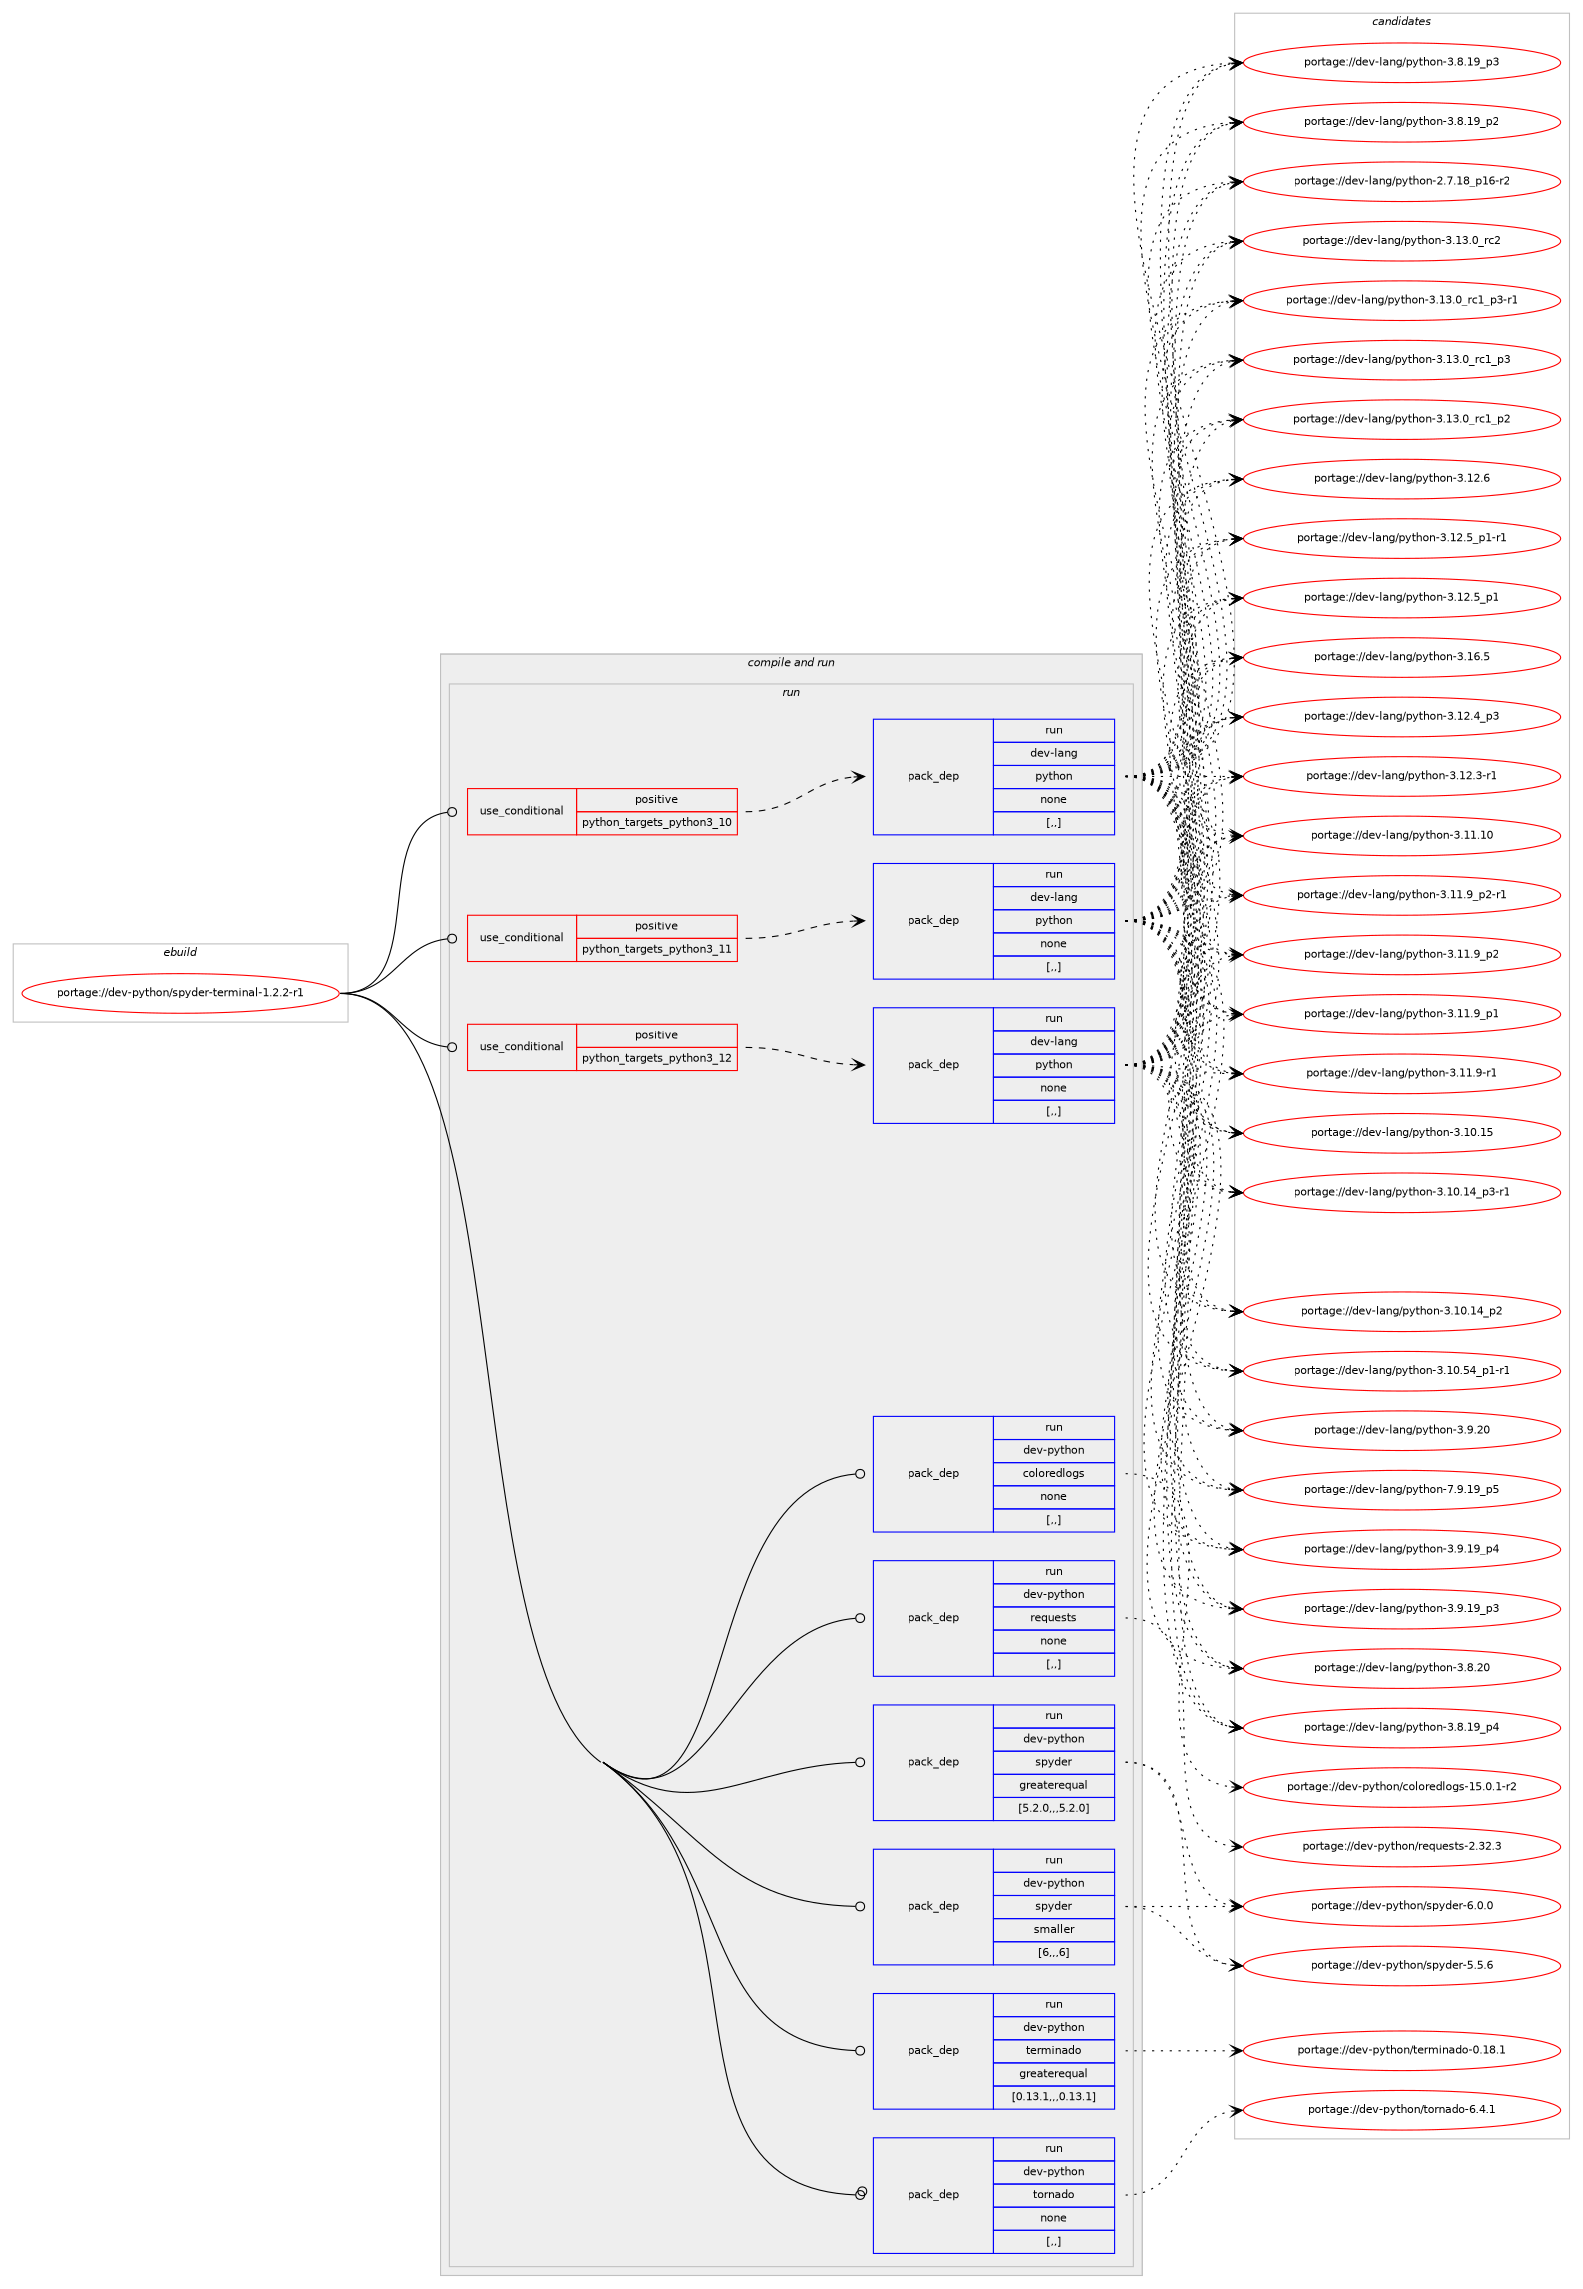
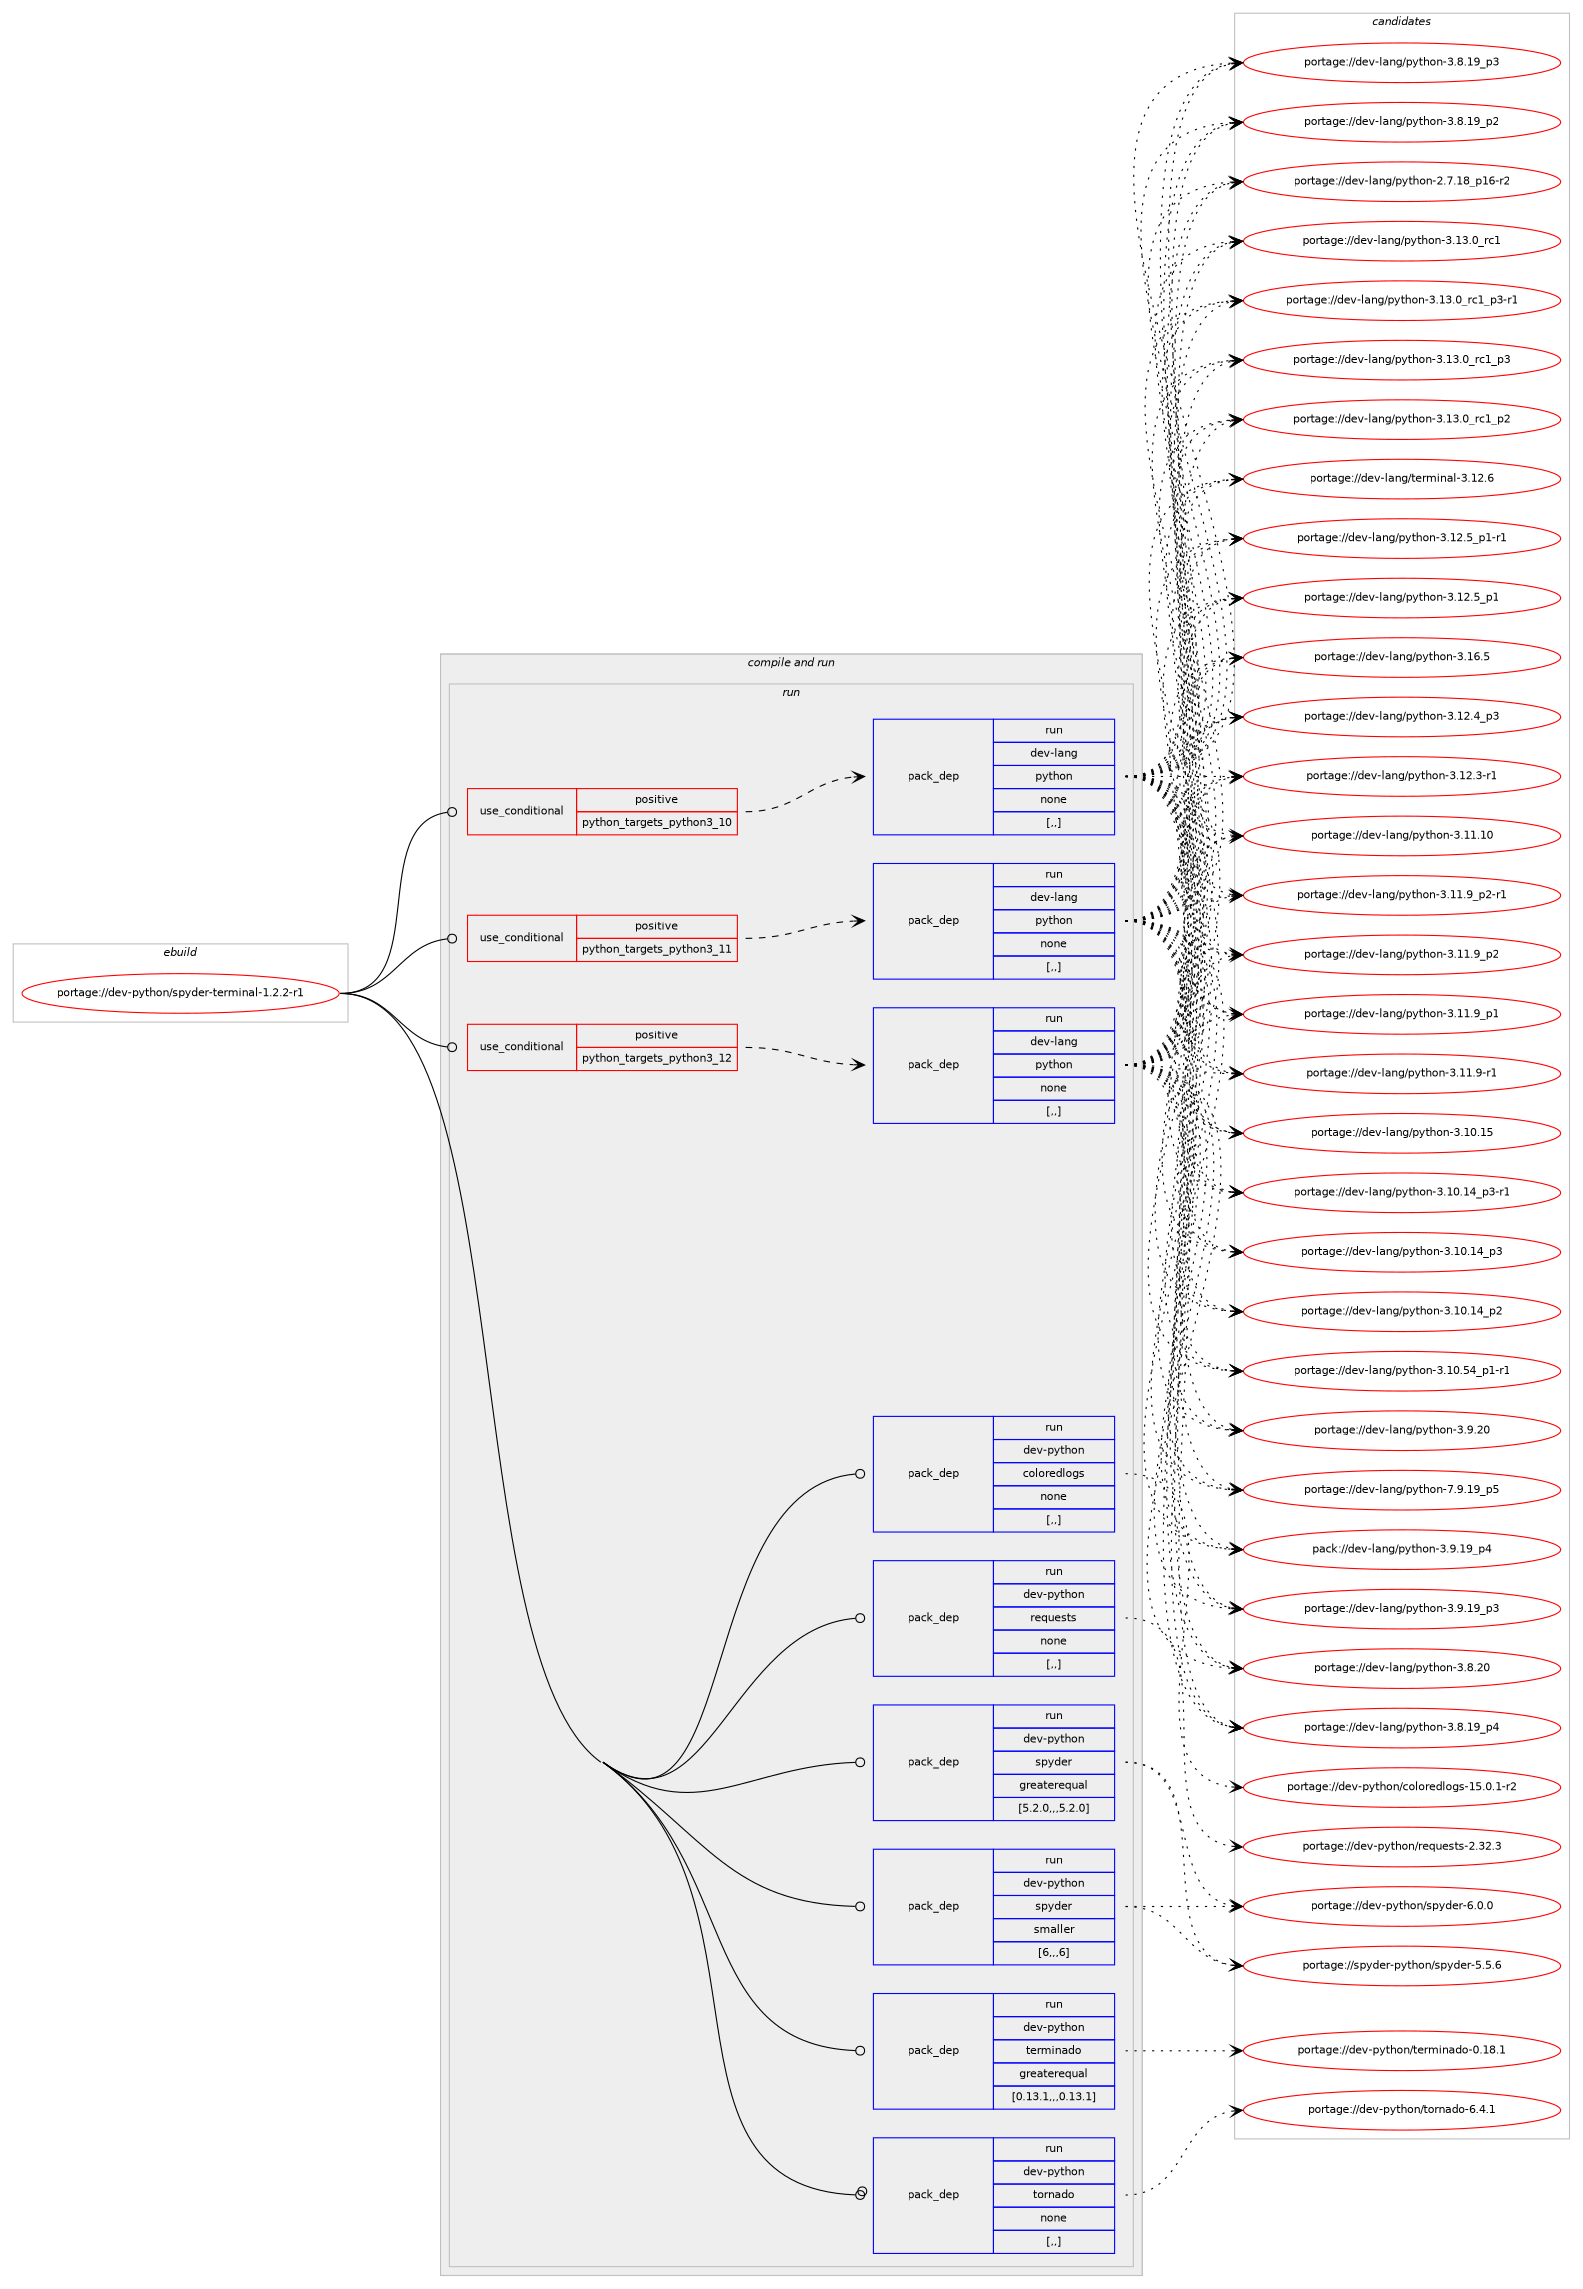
(1402, 241) -> (1402, 241)
(1402, 479) -> (1402, 479)
none -> (1402, 1252)
(1402, 1550) -> (1402, 1550)
(1402, 1966) -> (1402, 1966)
